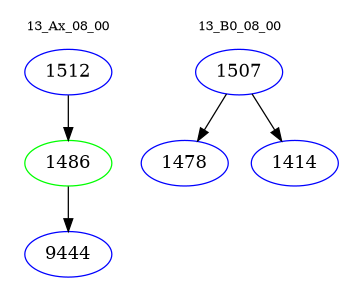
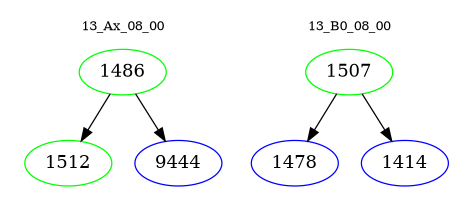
(68, 72) -> (68, 163)
(239, 72) -> (349, 72)
(68, 111) -> (99, 112)
